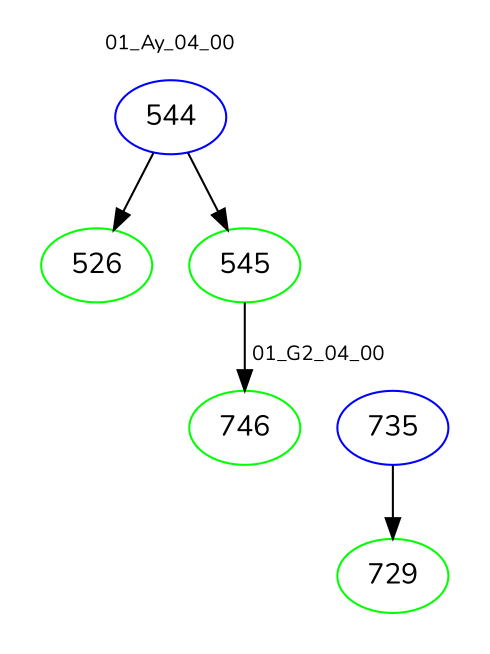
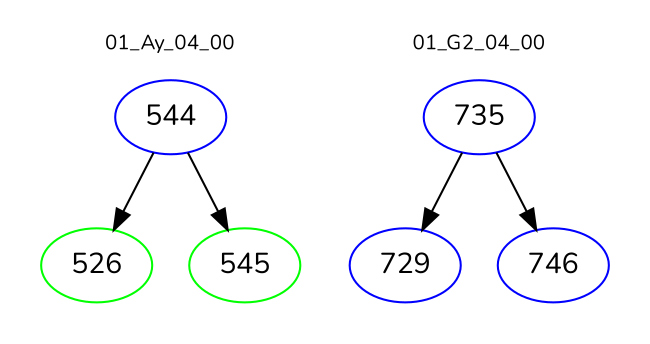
(245, 348) -> (512, 182)
(245, 428) -> (553, 265)
(393, 576) -> (405, 265)
